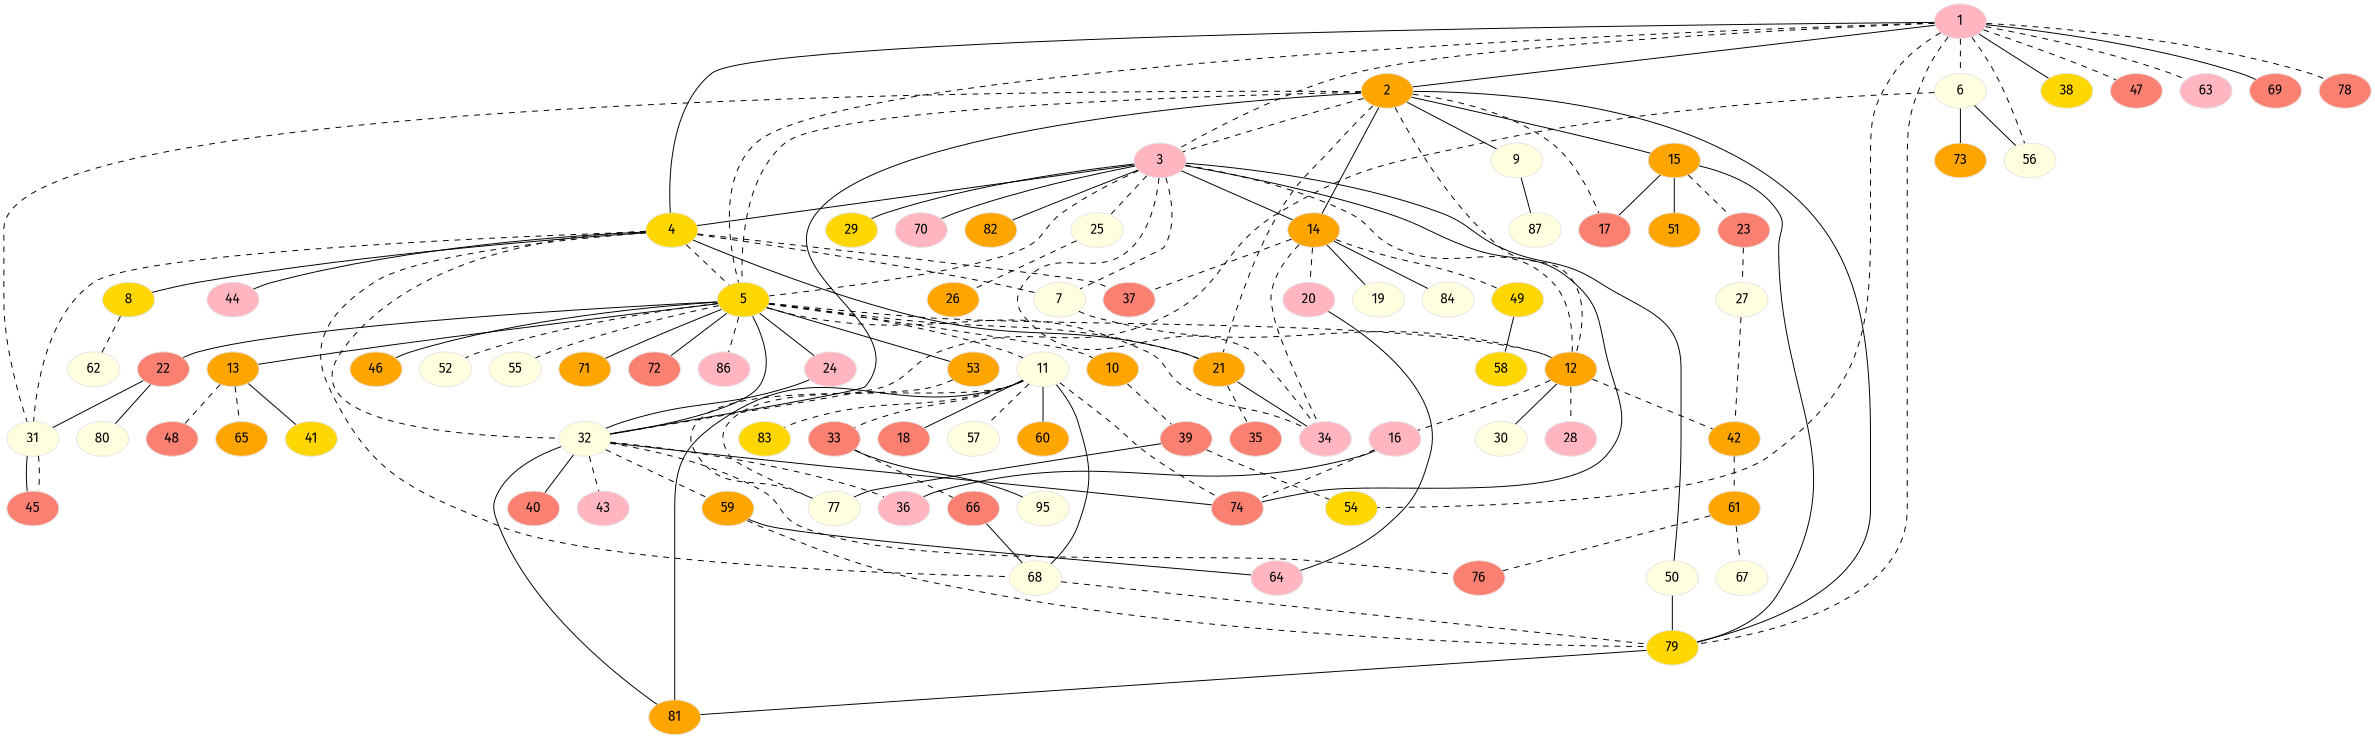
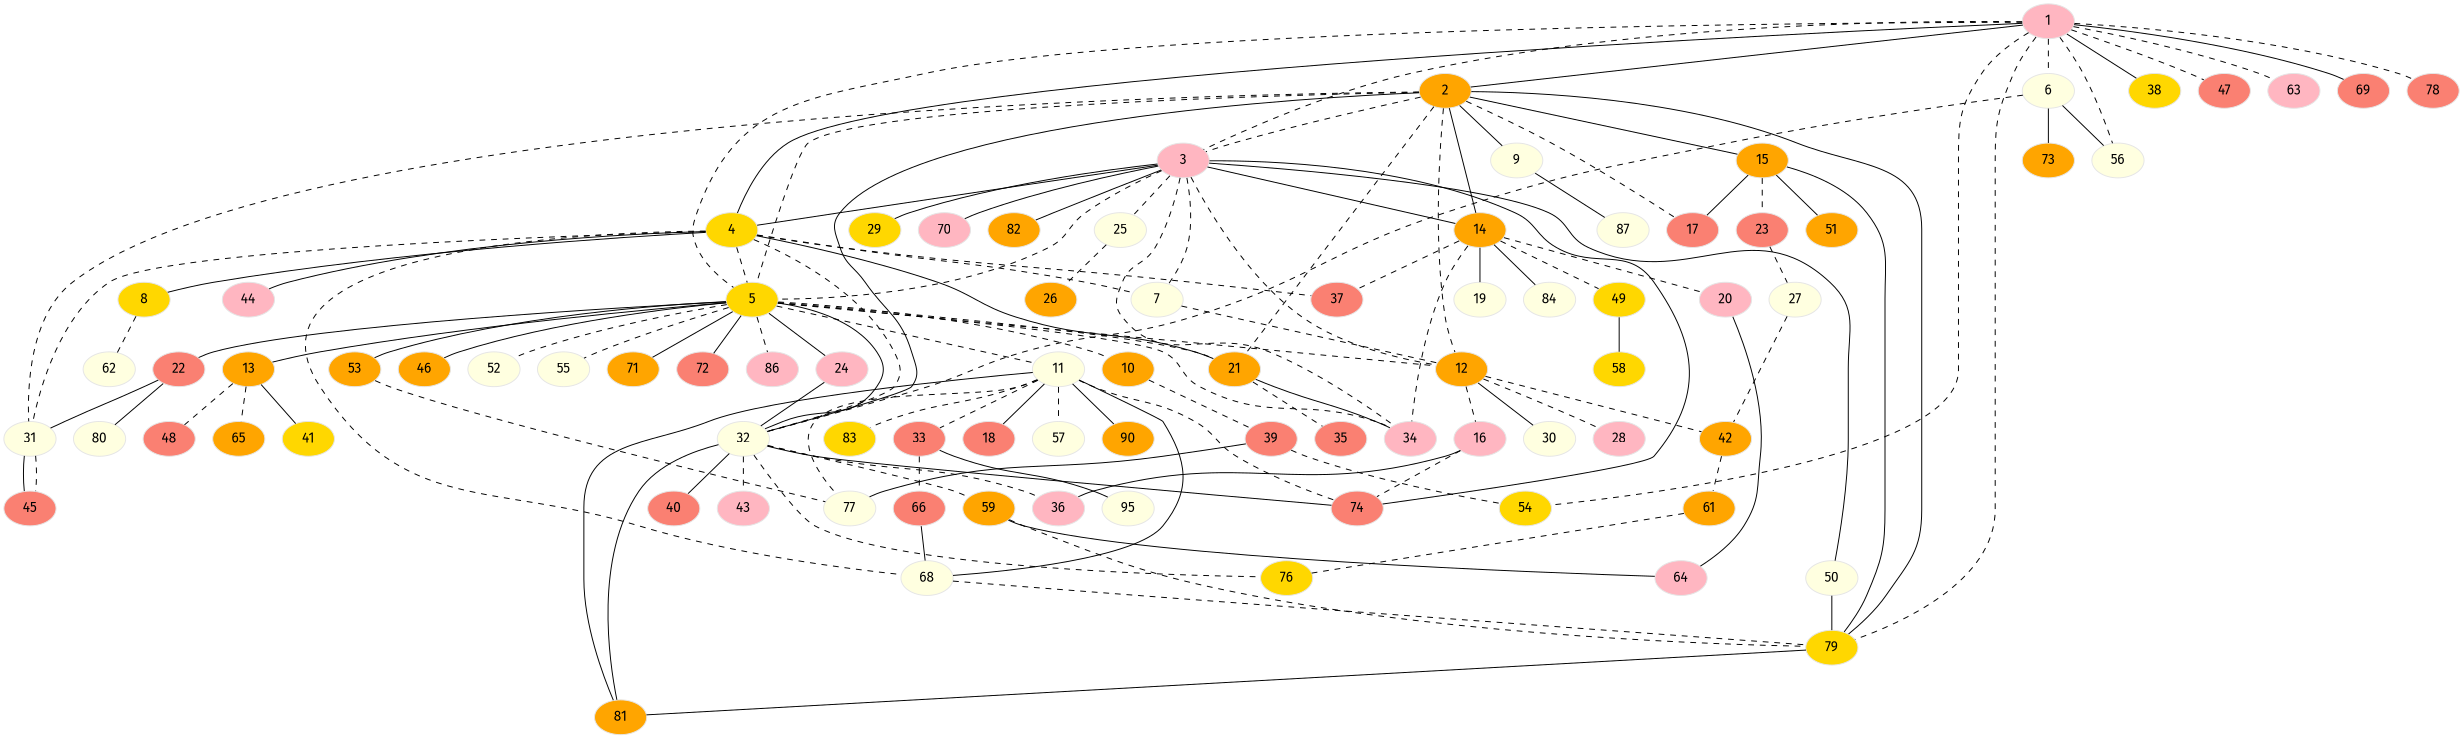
(1043, 439) -> (1128, 439)
(1479, 578) -> (1287, 578)
(1742, 578) -> none
